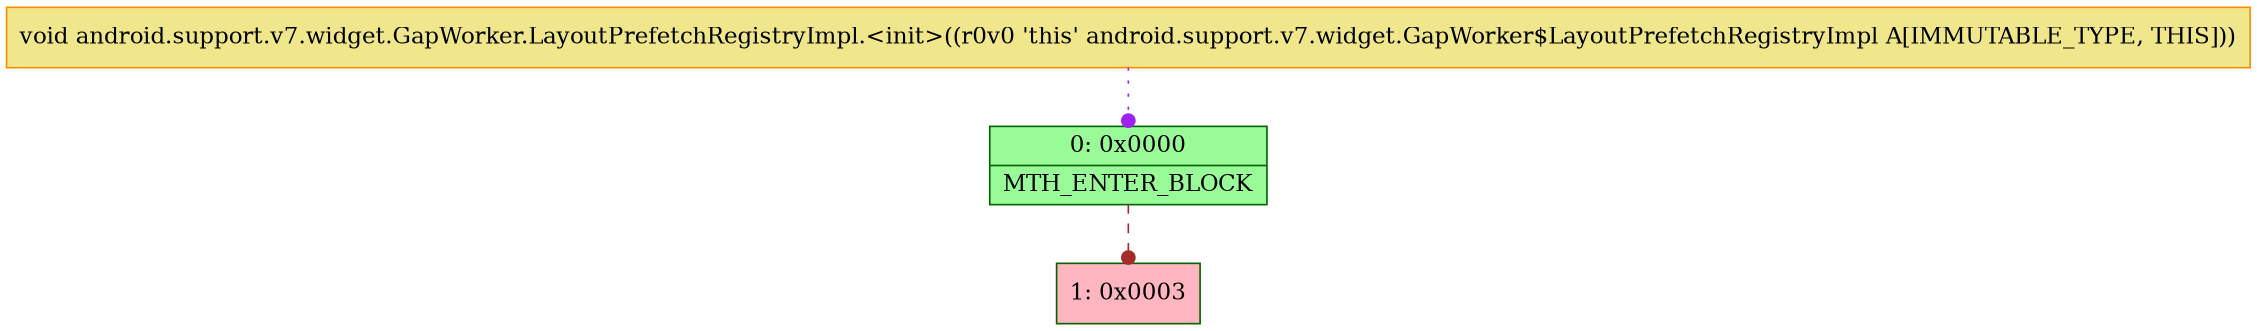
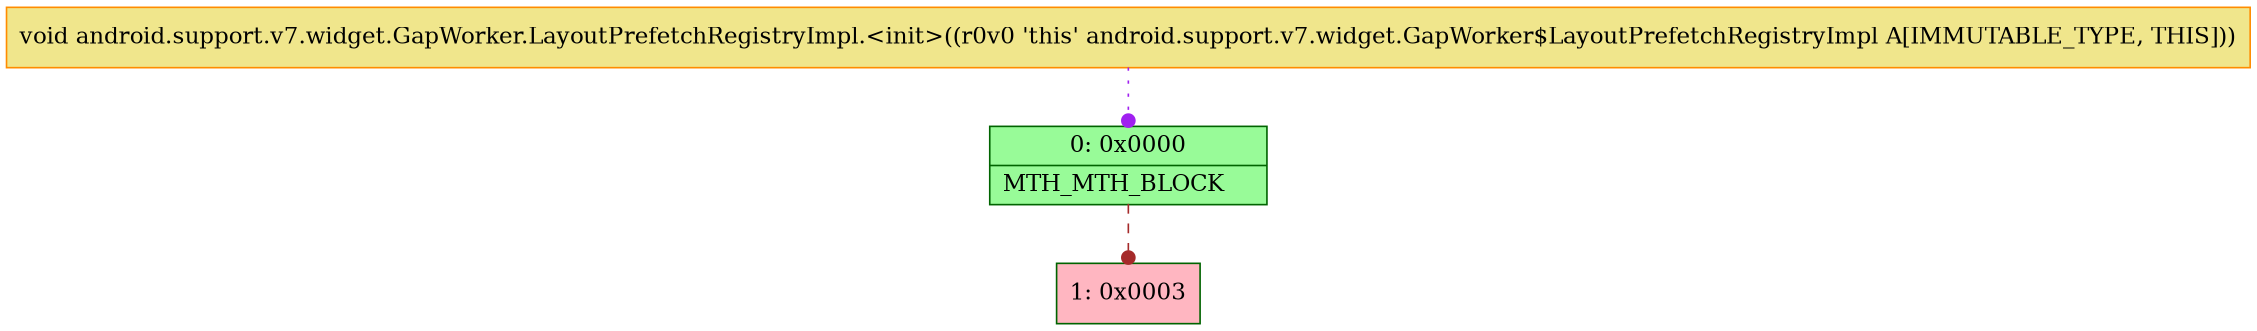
(1128, 184) -> (1114, 184)
